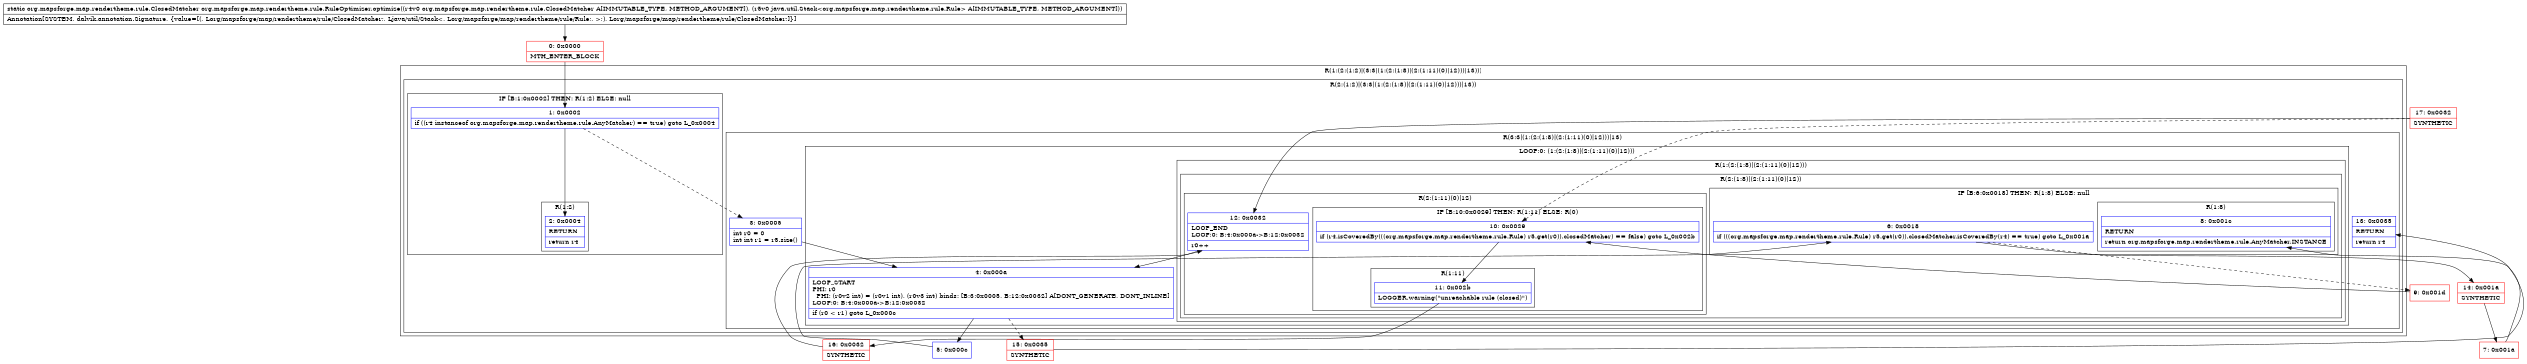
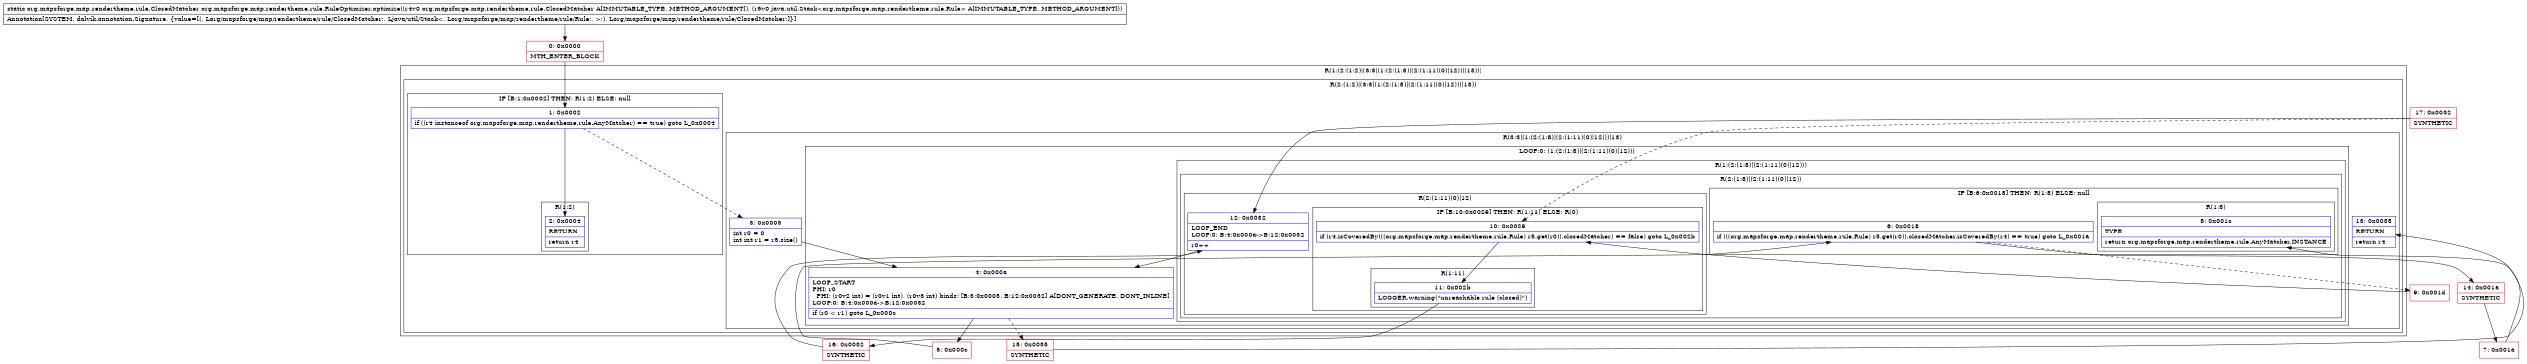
(2120, 232) -> (2114, 232)
(952, 350) -> (952, 350)
